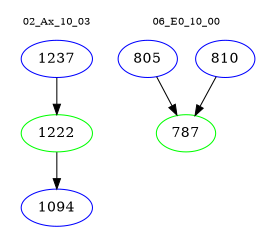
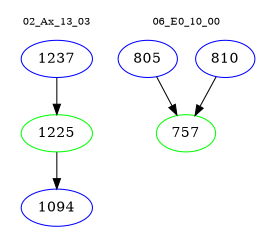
(57, 22) -> (57, 22)
(57, 133) -> (57, 133)
(186, 133) -> (186, 133)
